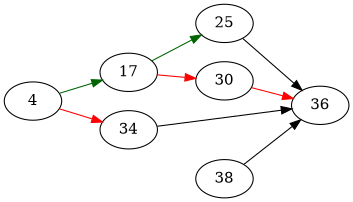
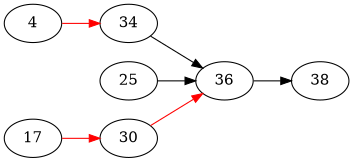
(172, 50) -> none
(76, 88) -> none
(268, 145) -> (267, 81)
